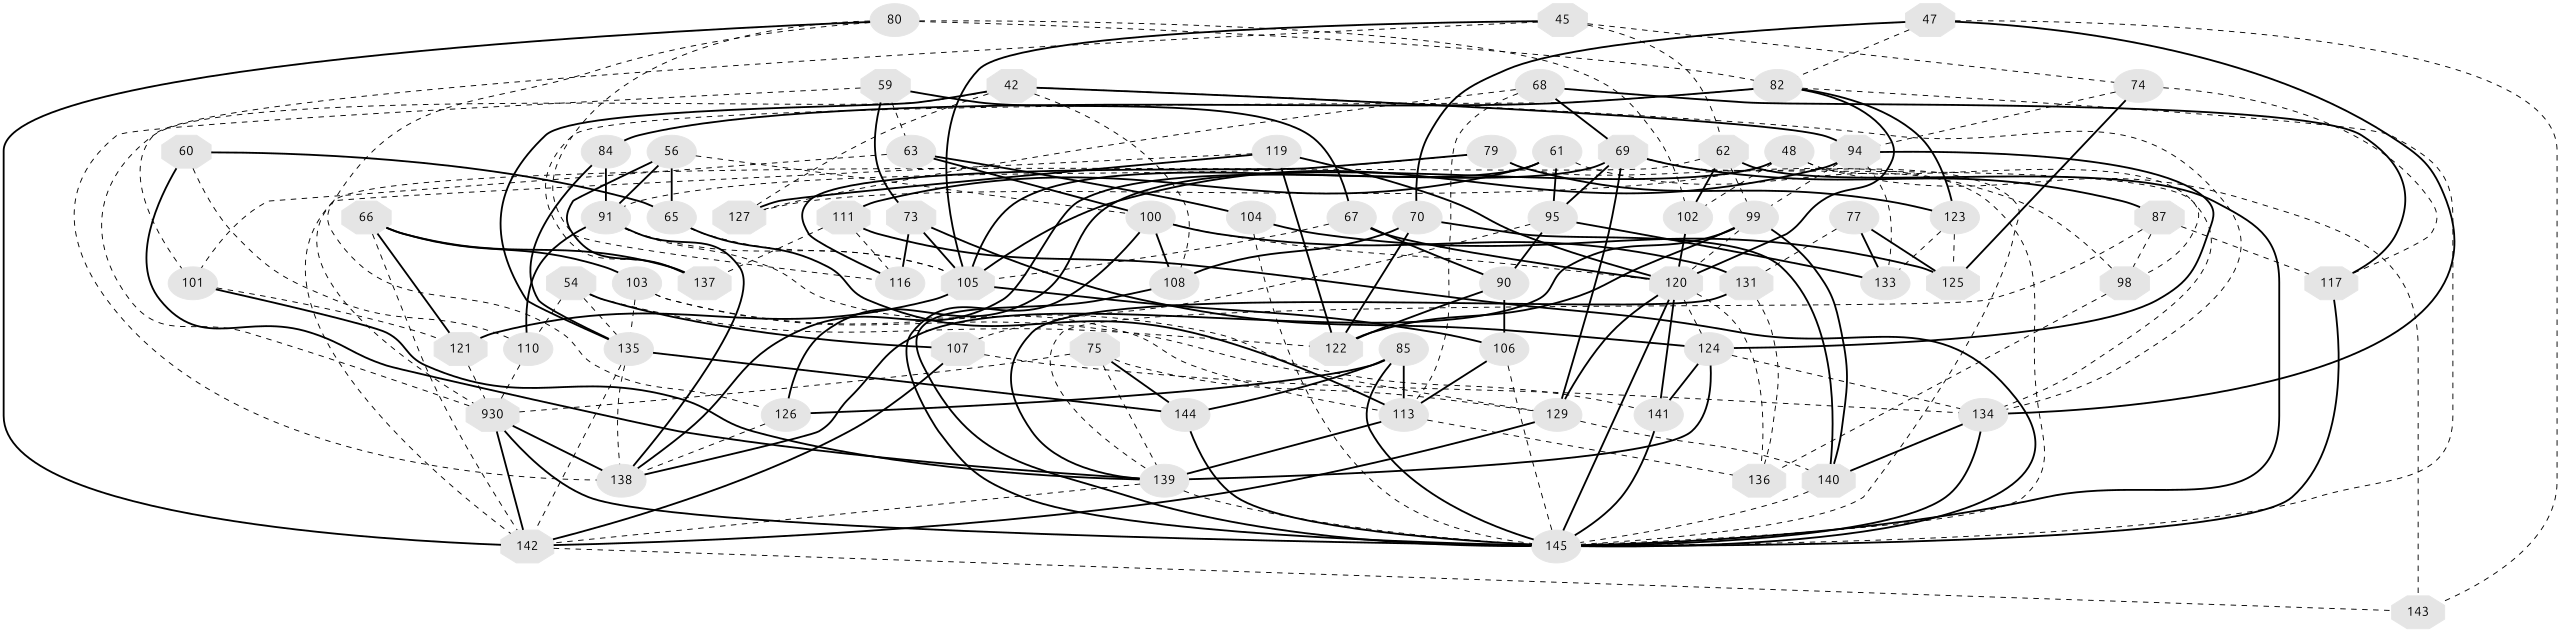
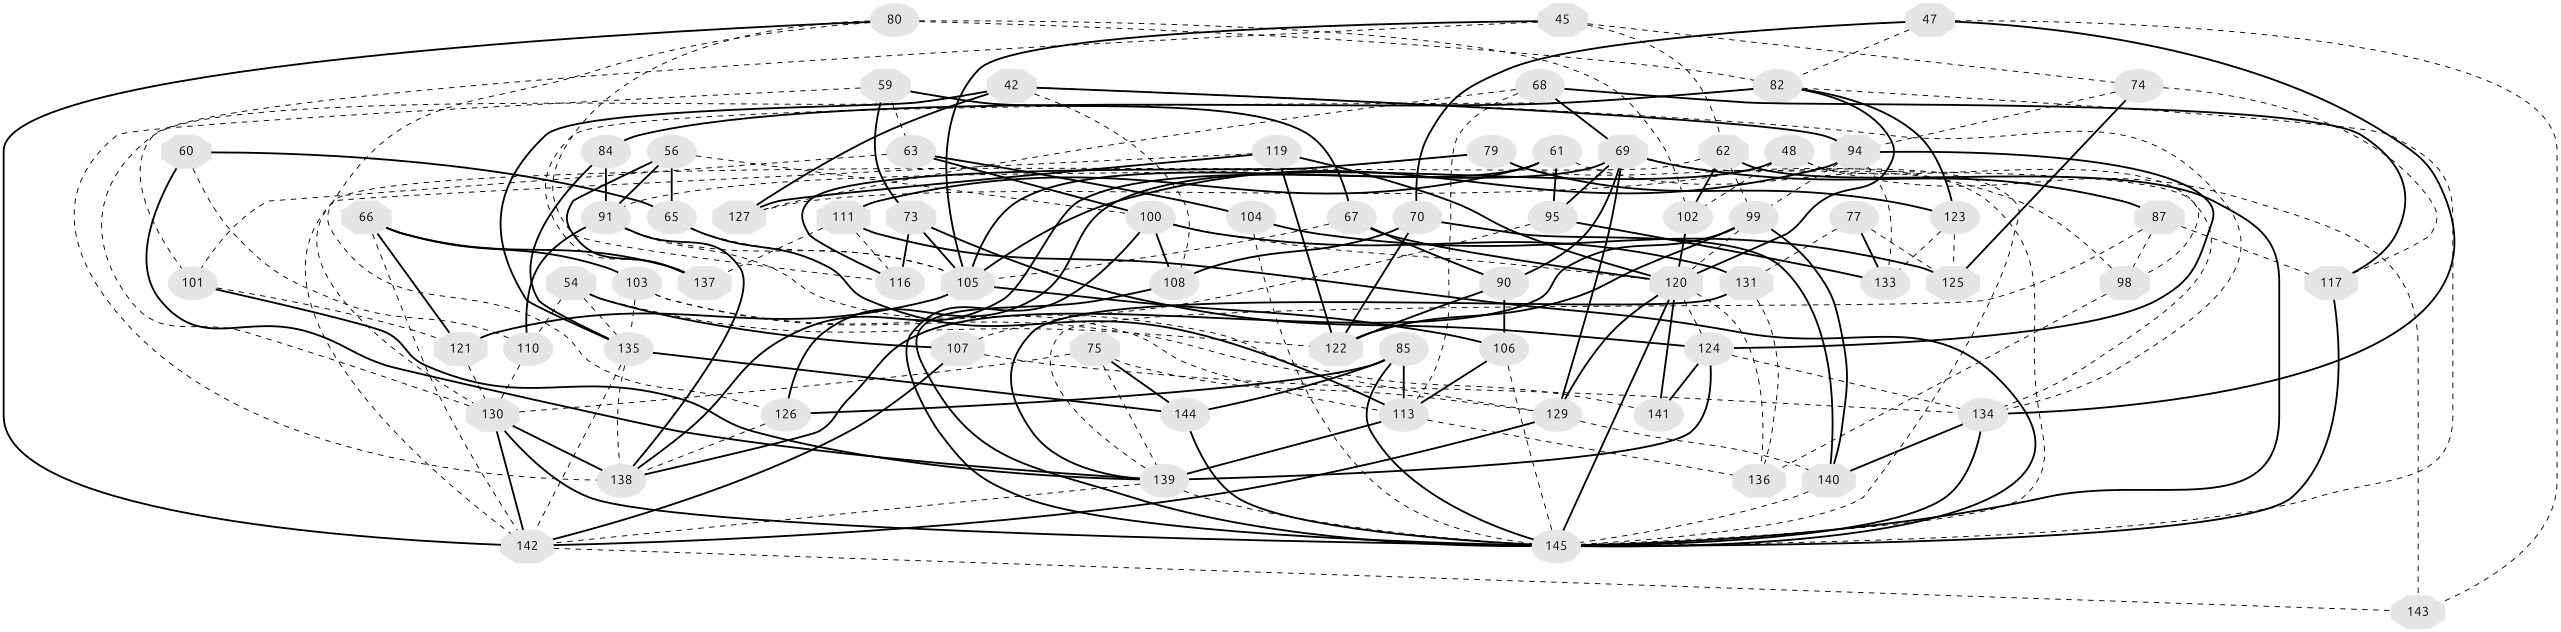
(868, 140) -> (868, 140)
(1528, 250) -> (1588, 231)
(1903, 250) -> (1903, 250)
(493, 415) -> (493, 415)
(1625, 492) -> none
